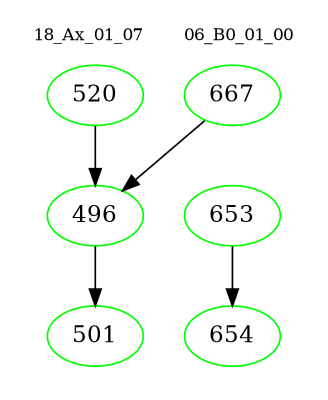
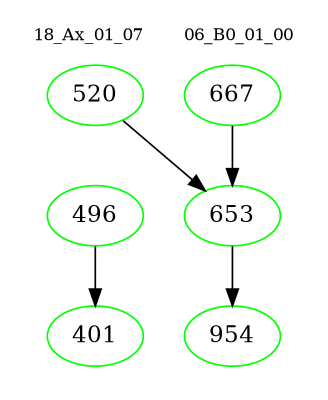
(182, 140) -> (232, 147)
(95, 147) -> (146, 140)
(95, 336) -> (95, 336)
(232, 336) -> (232, 336)
